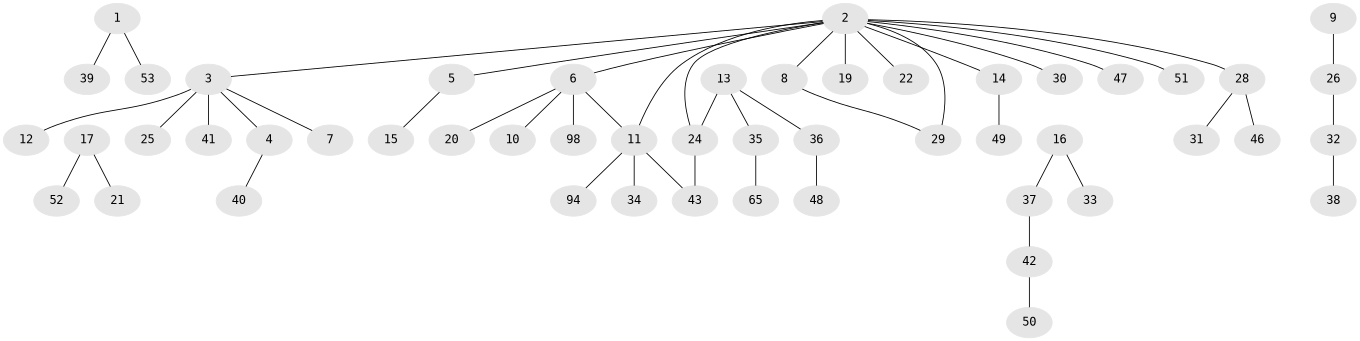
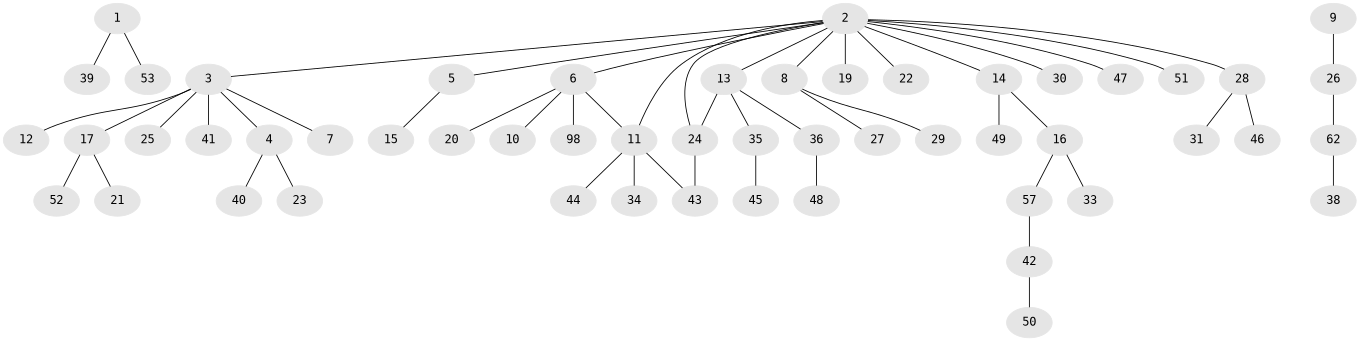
(933, 59) -> (785, 49)
none -> (148, 110)
none -> (1029, 110)
none -> (877, 140)
(1333, 140) -> (1333, 140)
none -> (300, 201)
(573, 201) -> (573, 201)
(756, 201) -> (756, 201)
(1029, 201) -> (1029, 201)
